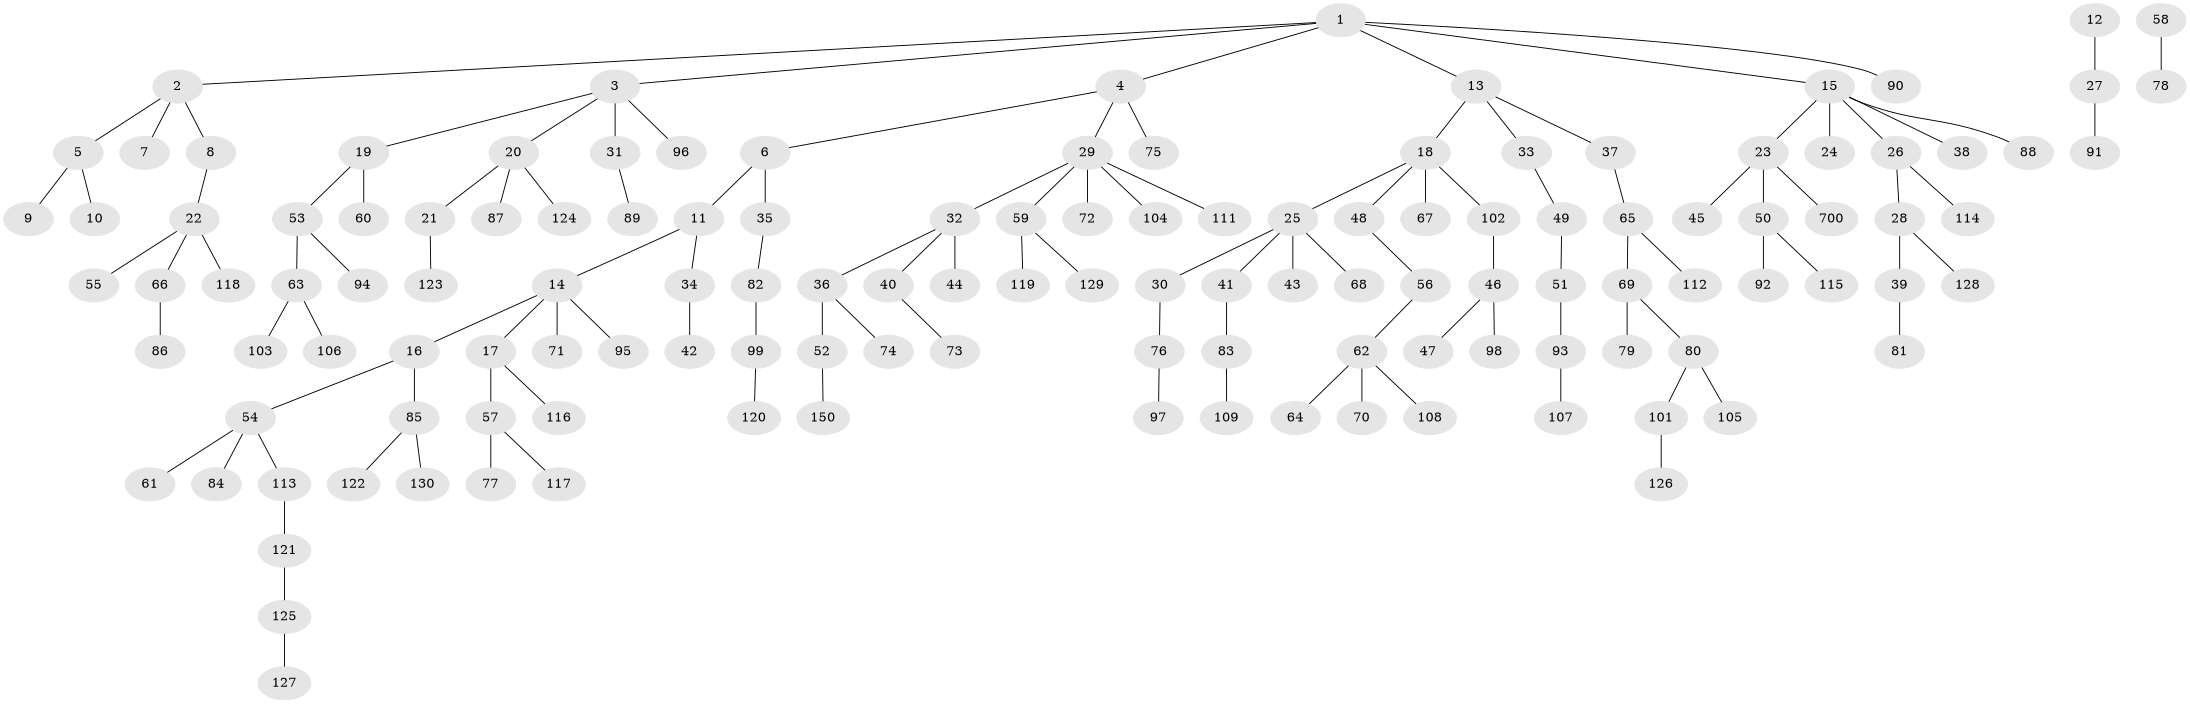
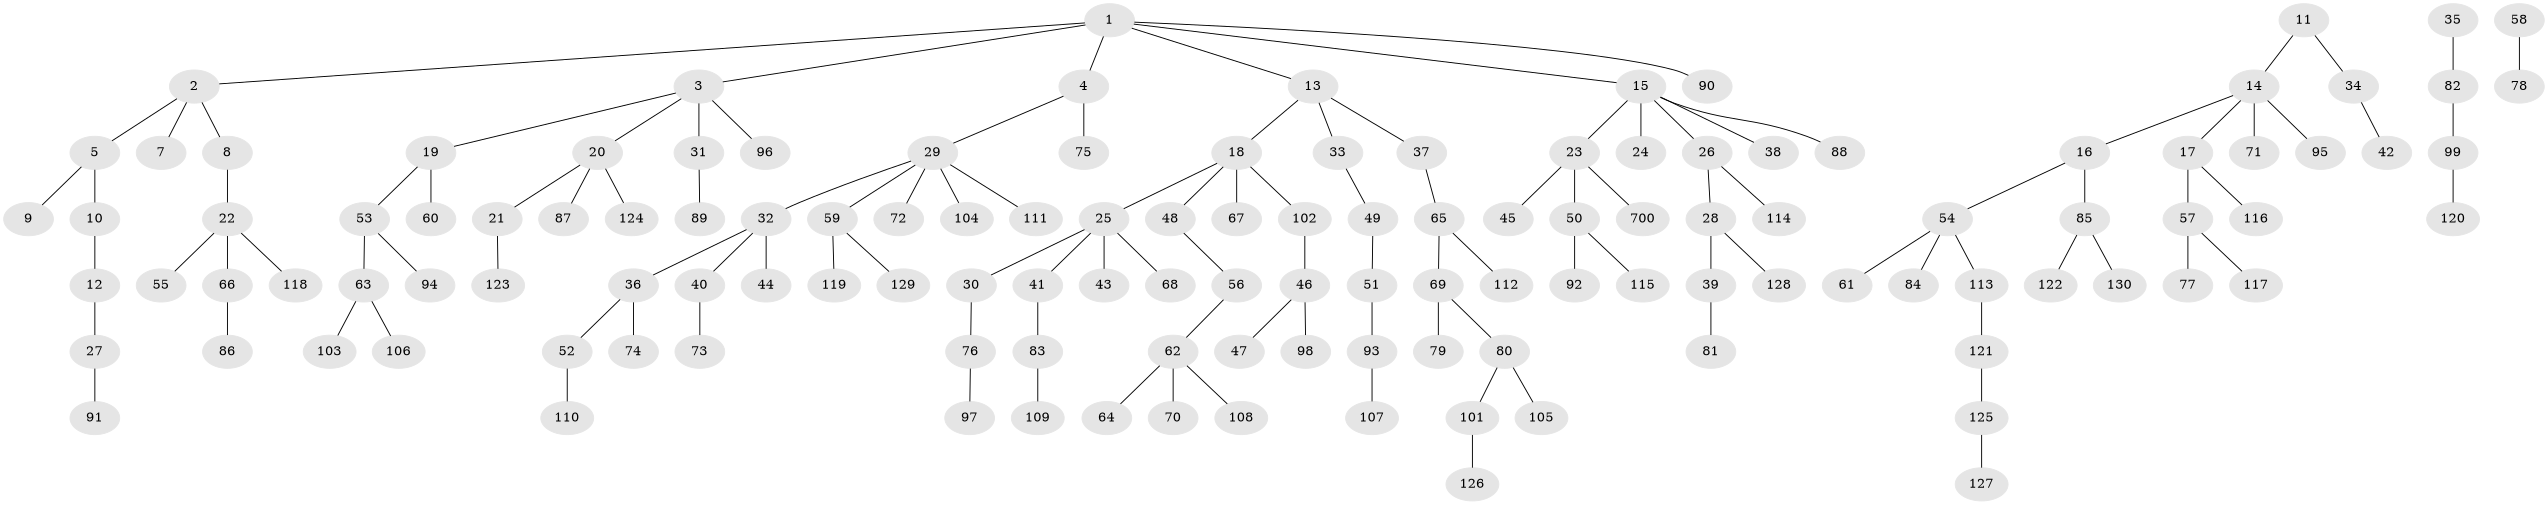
(765, 153) -> none
none -> (95, 252)
(823, 418) -> (567, 418)
